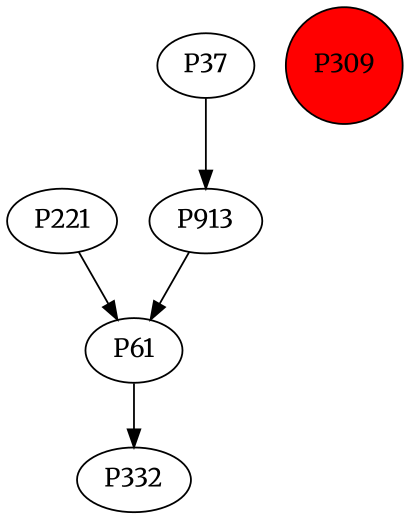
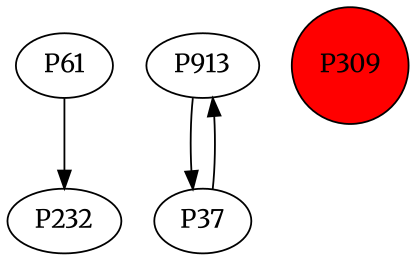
(62, 221) -> none
(174, 278) -> (191, 135)
(134, 480) -> (64, 221)
